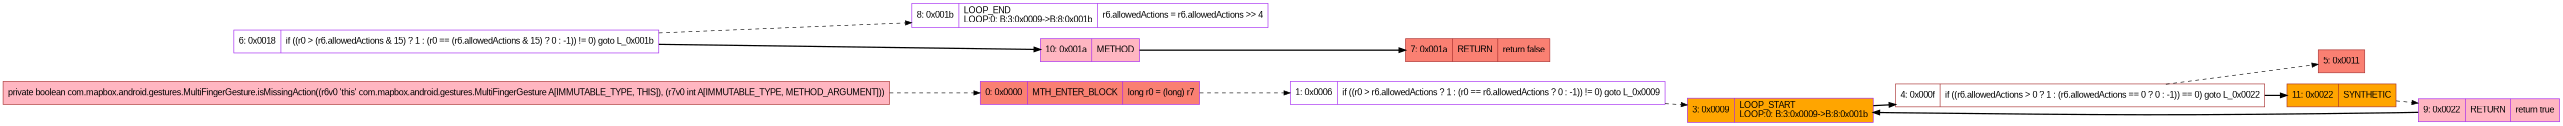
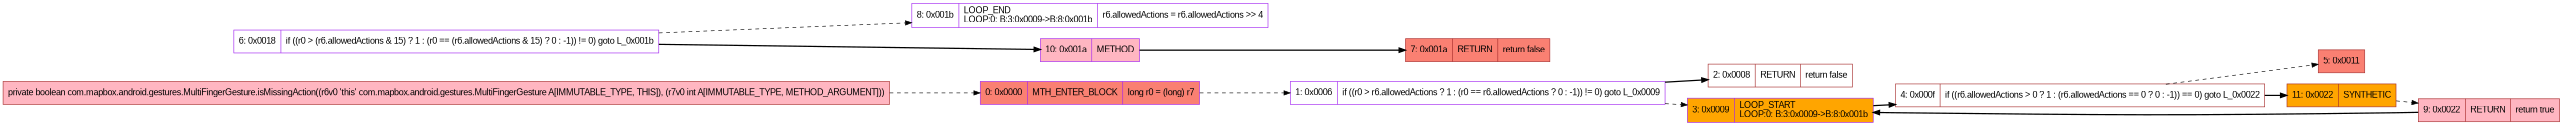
none -> (1780, 76)
(2489, 110) -> (2489, 110)
